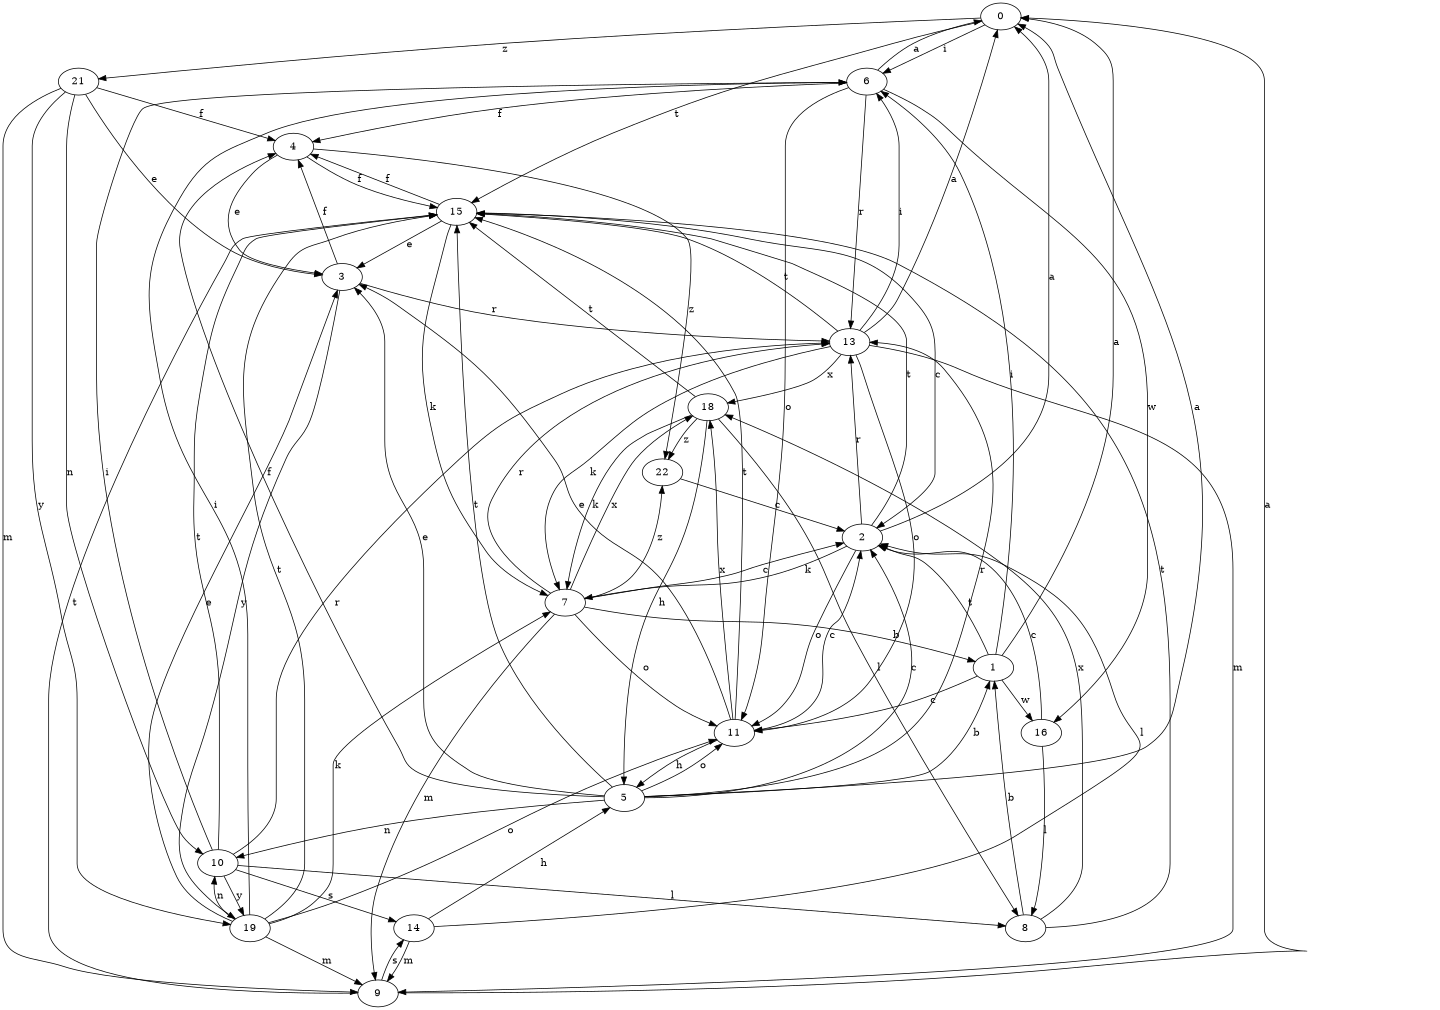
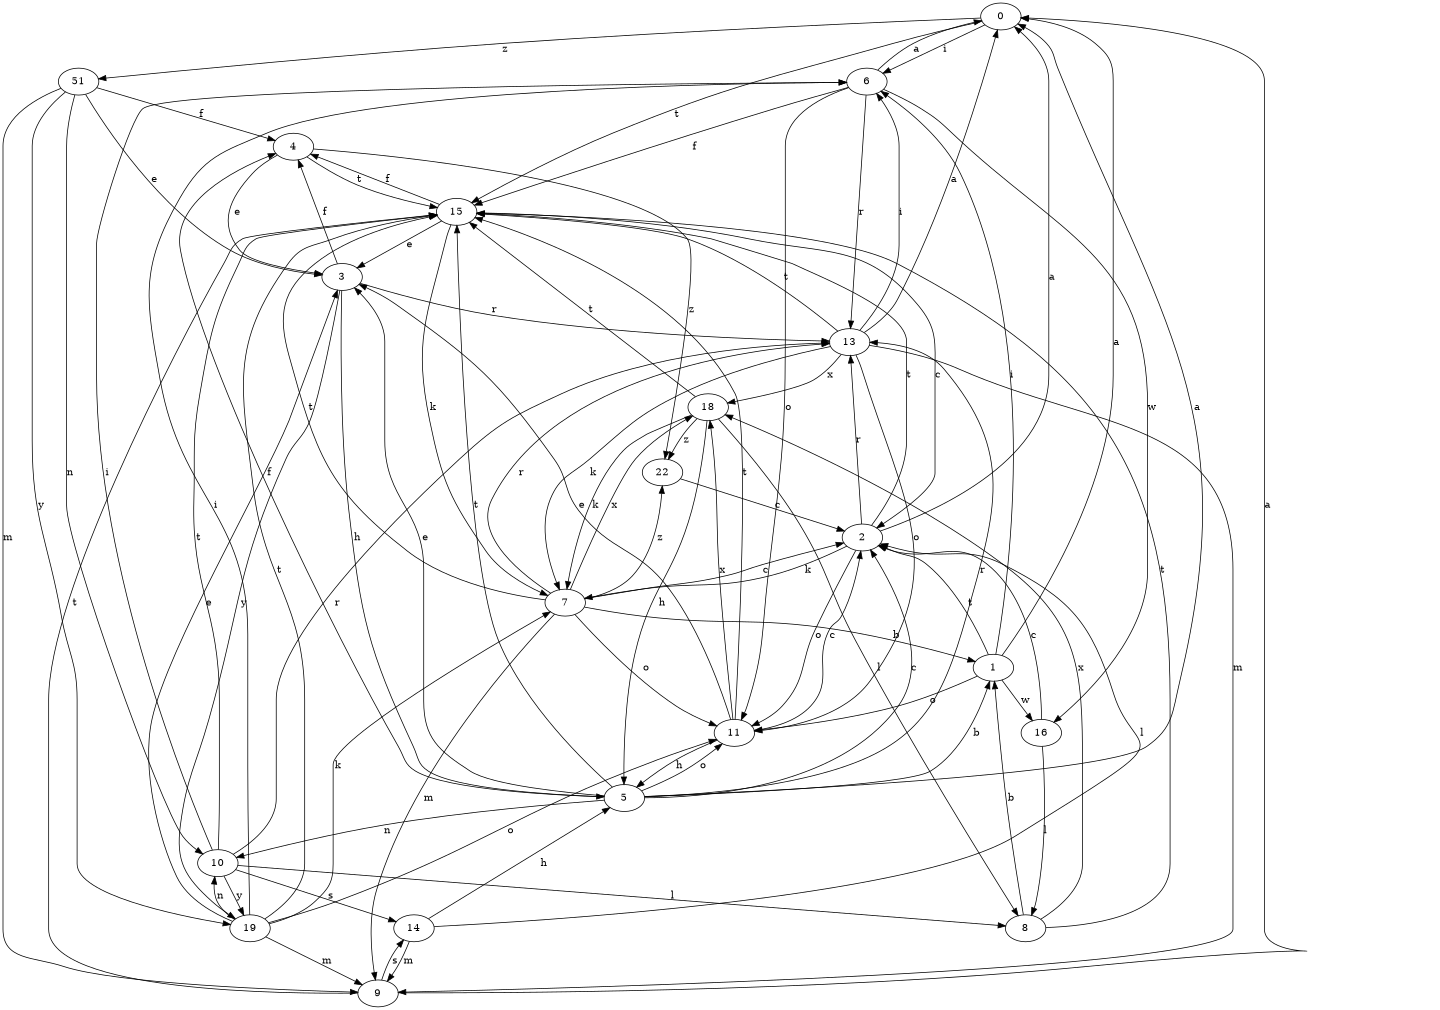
(79, 82) -> (79, 82)
(582, 100) -> (665, 143)
(360, 179) -> (360, 179)
none -> (312, 429)
none -> (366, 622)
(933, 700) -> (933, 700)
